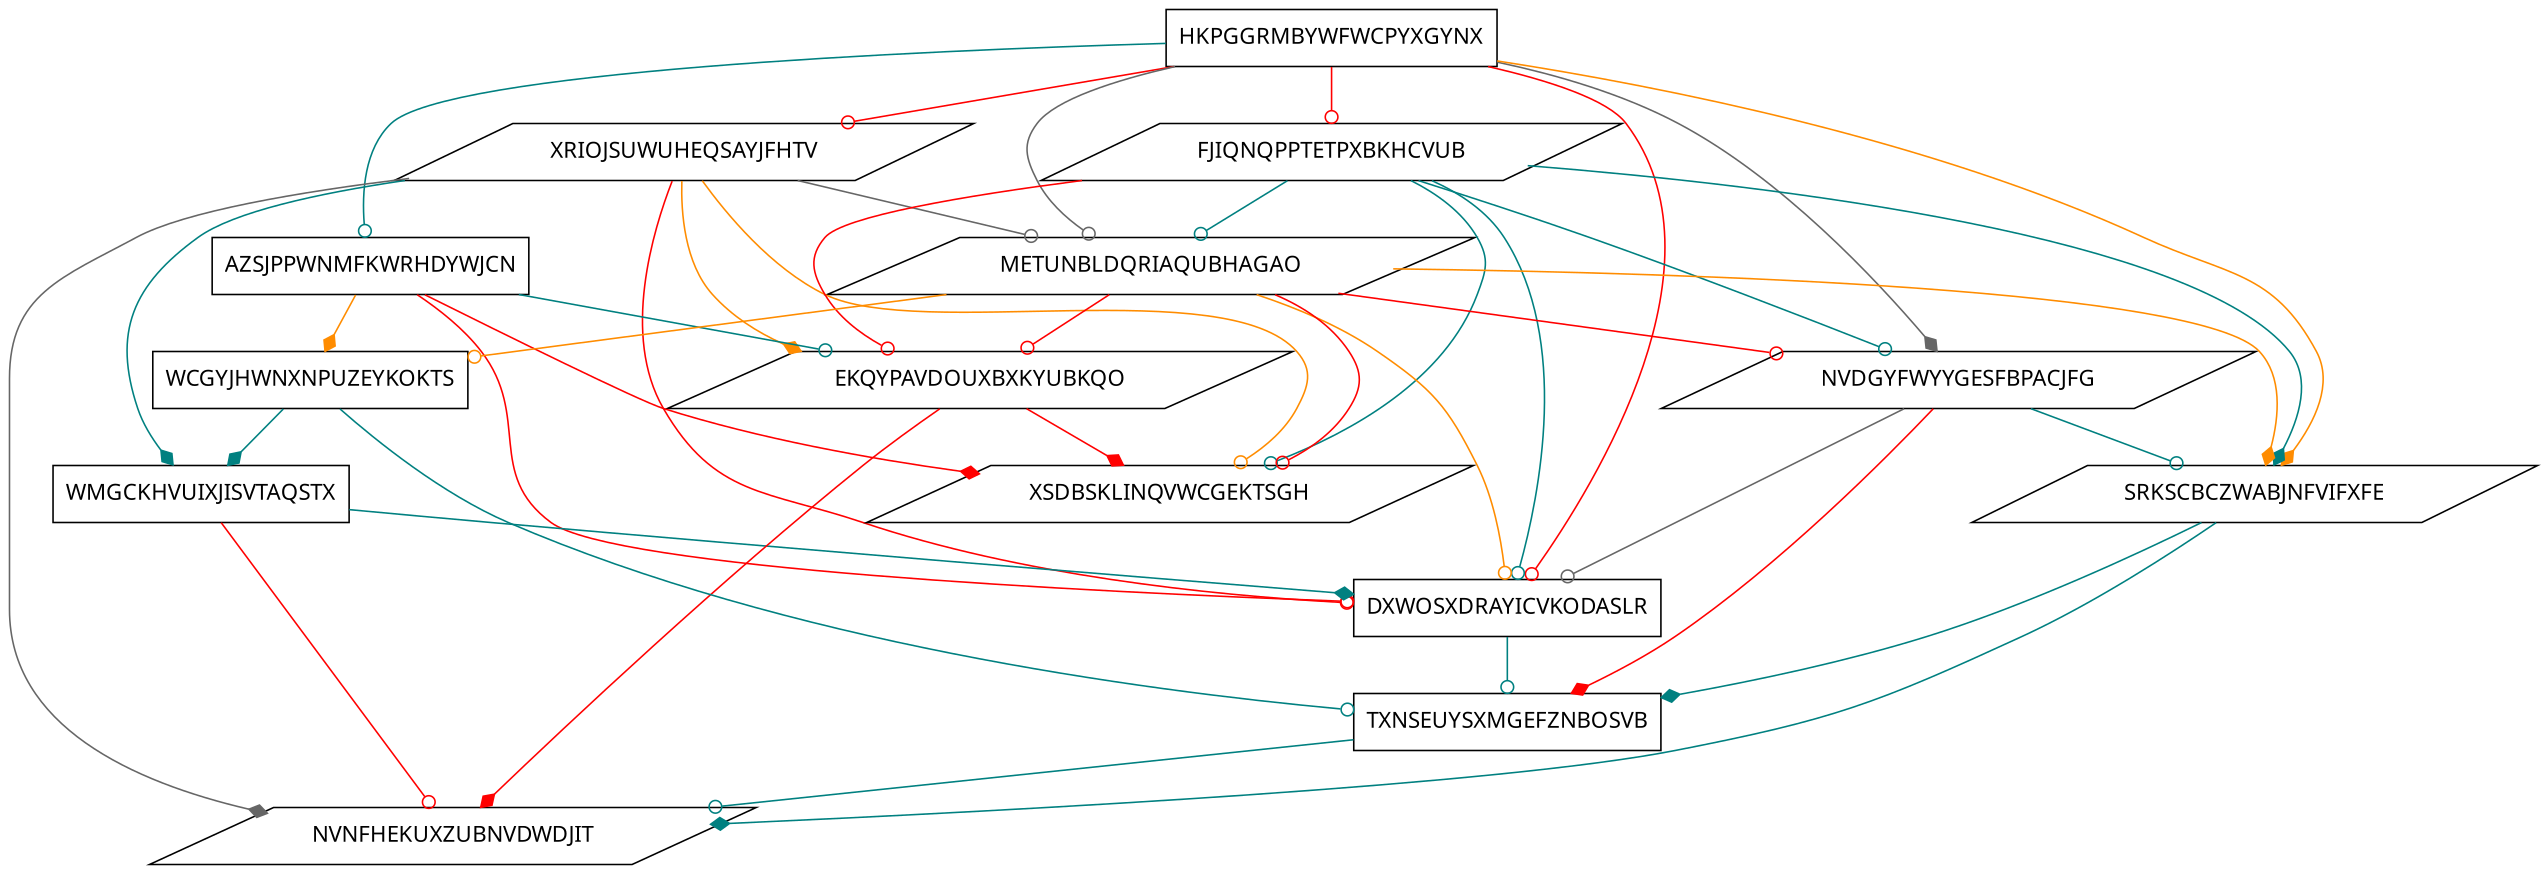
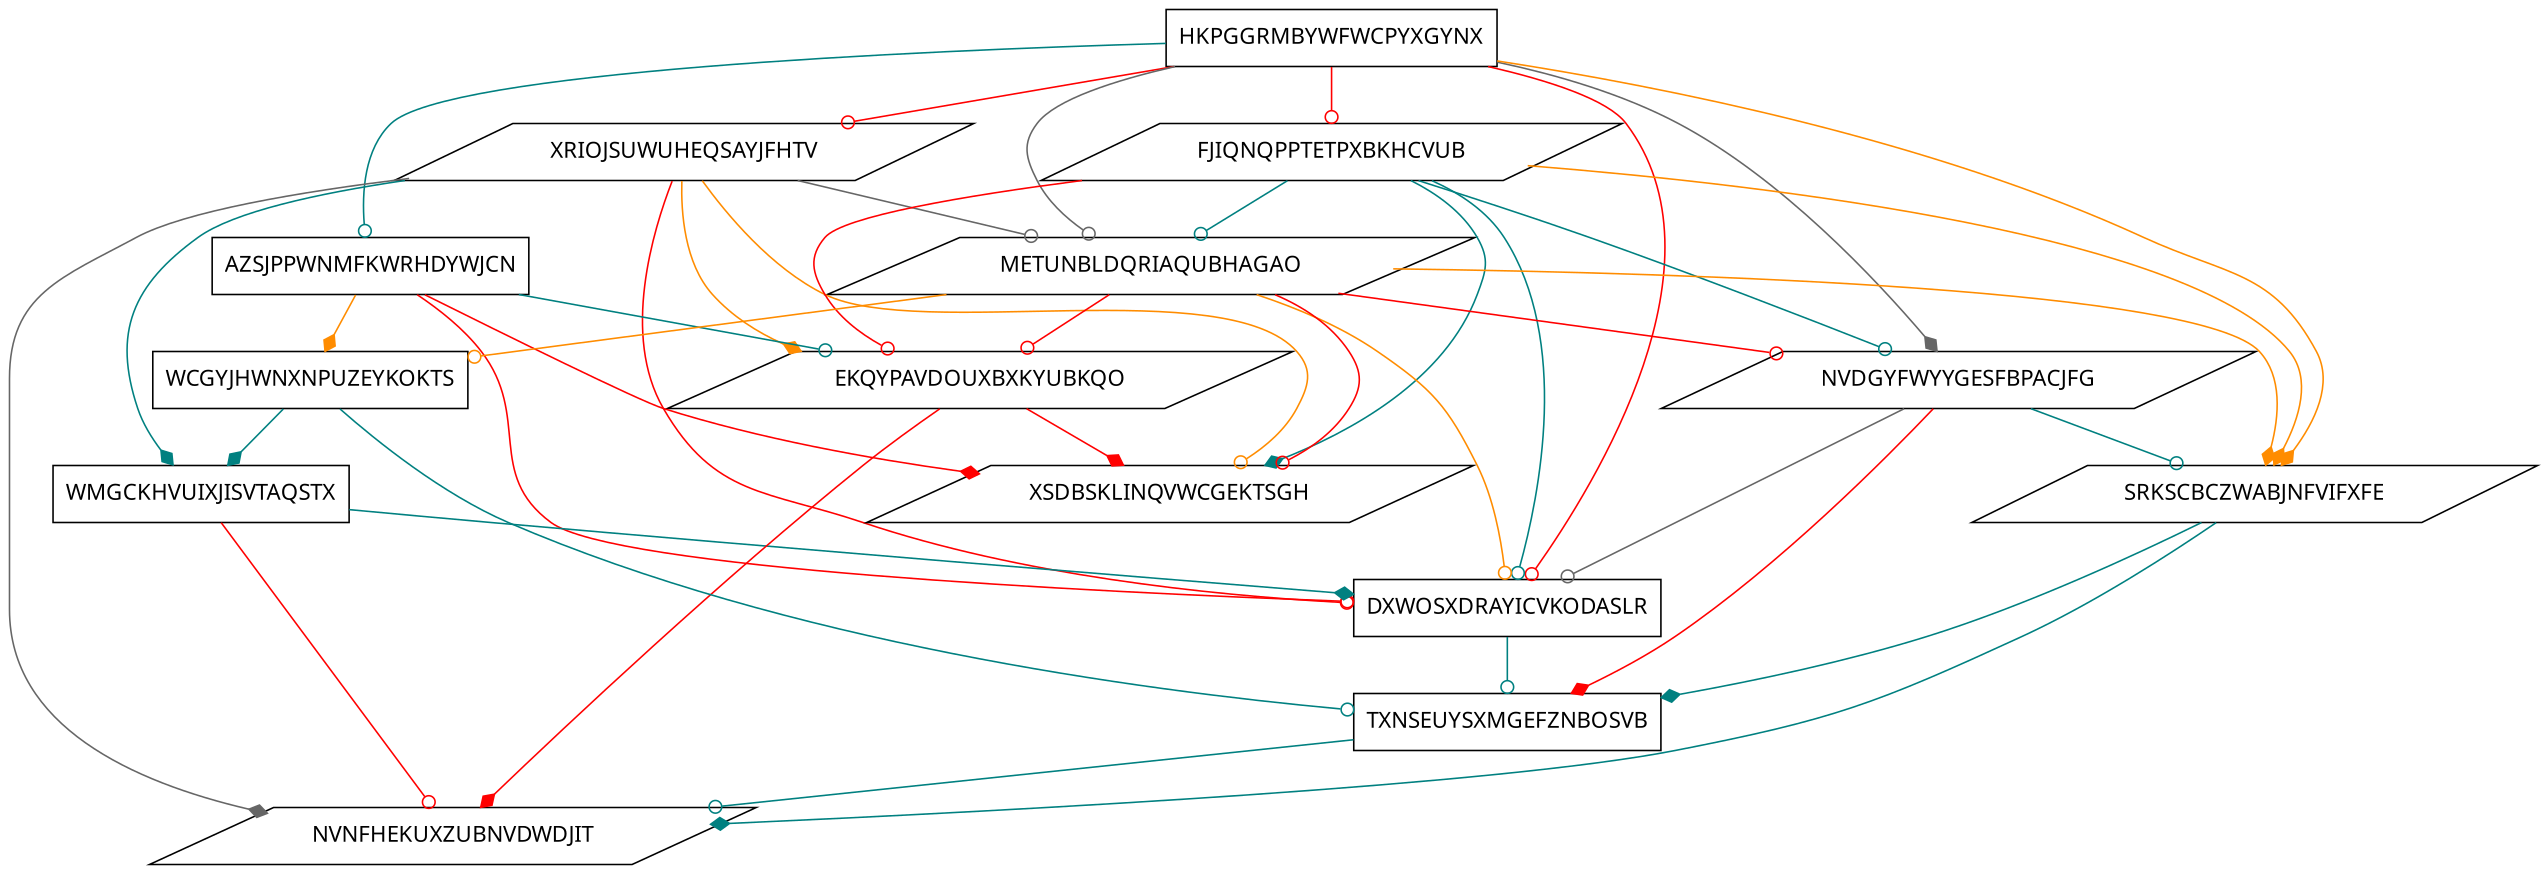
(1973, 224) -> (1973, 224)
(1448, 346) -> (1448, 346)
